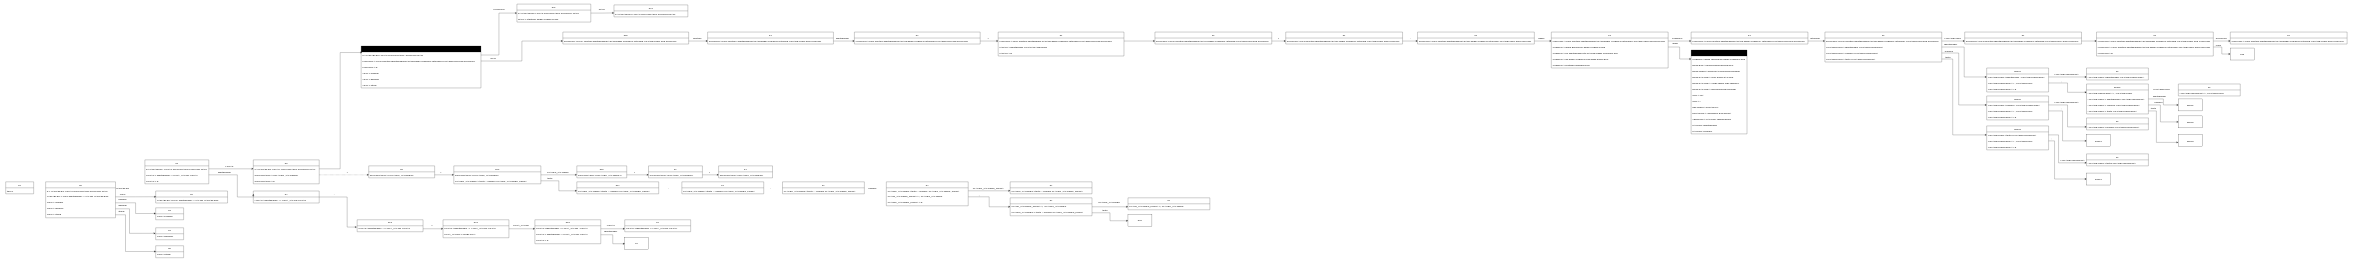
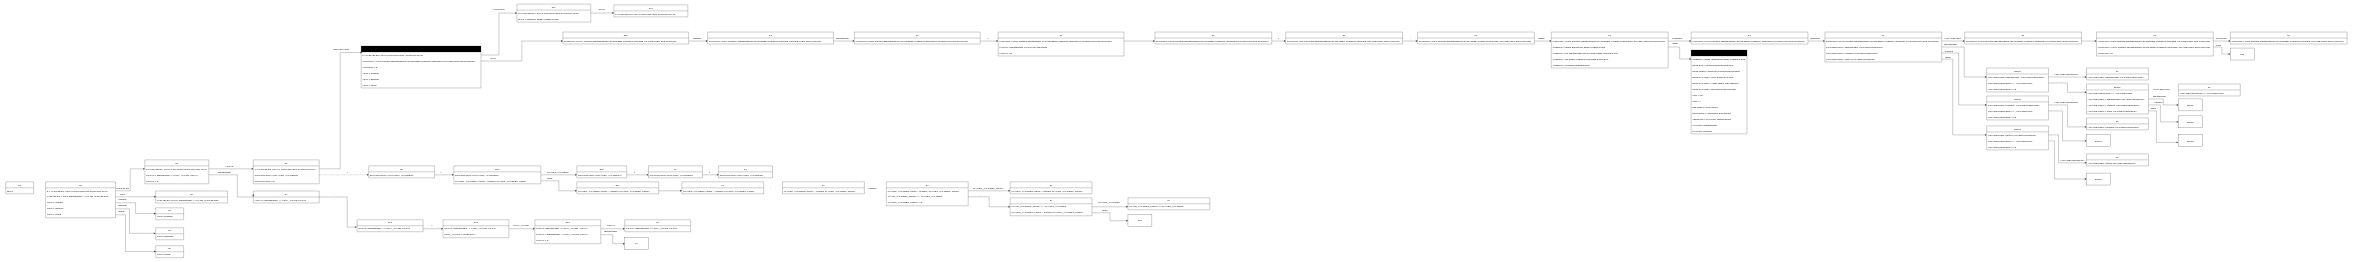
none -> (340, 50)
none -> (141, 169)
none -> (678, 191)
